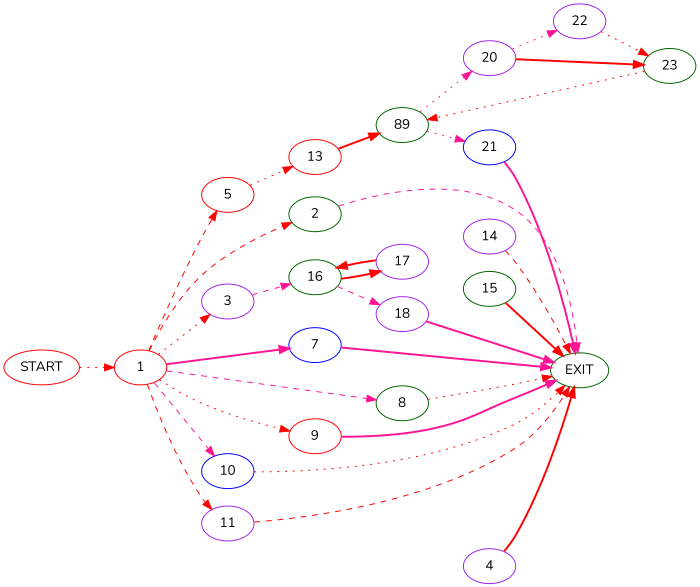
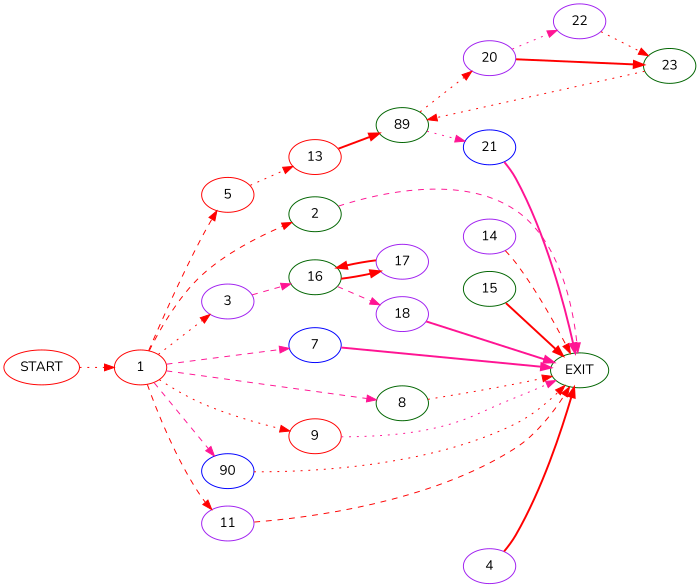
(442, 95) -> (442, 95)
(223, 357) -> (223, 357)
(447, 425) -> (447, 425)
(228, 471) -> (228, 471)
